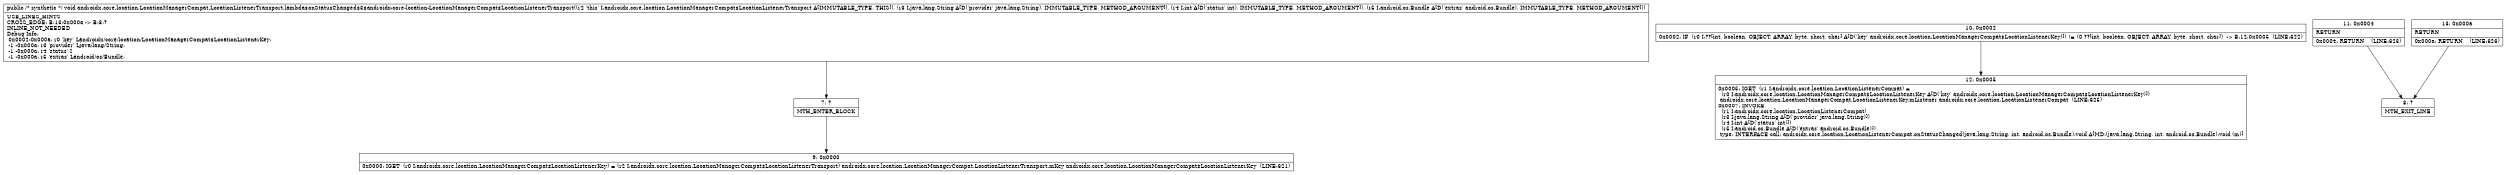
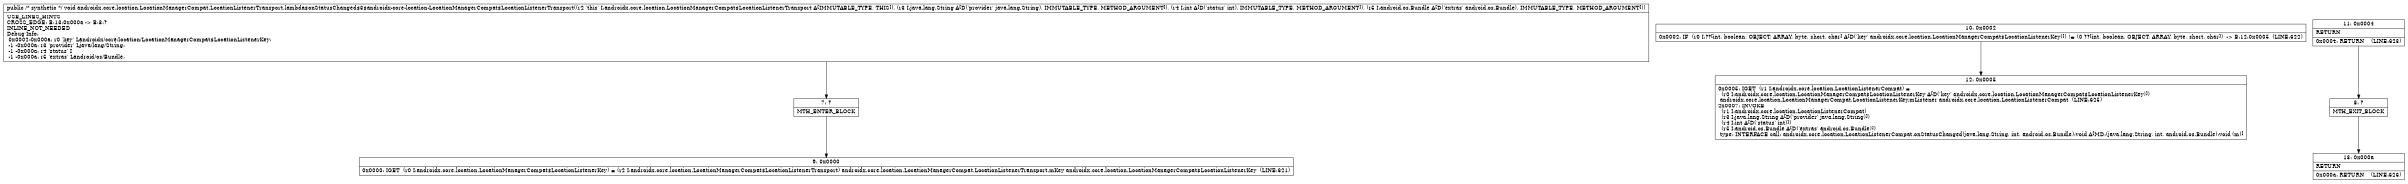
(2432, 71) -> (2359, 133)
(1743, 106) -> (1743, 106)
(2408, 112) -> (2359, 112)
